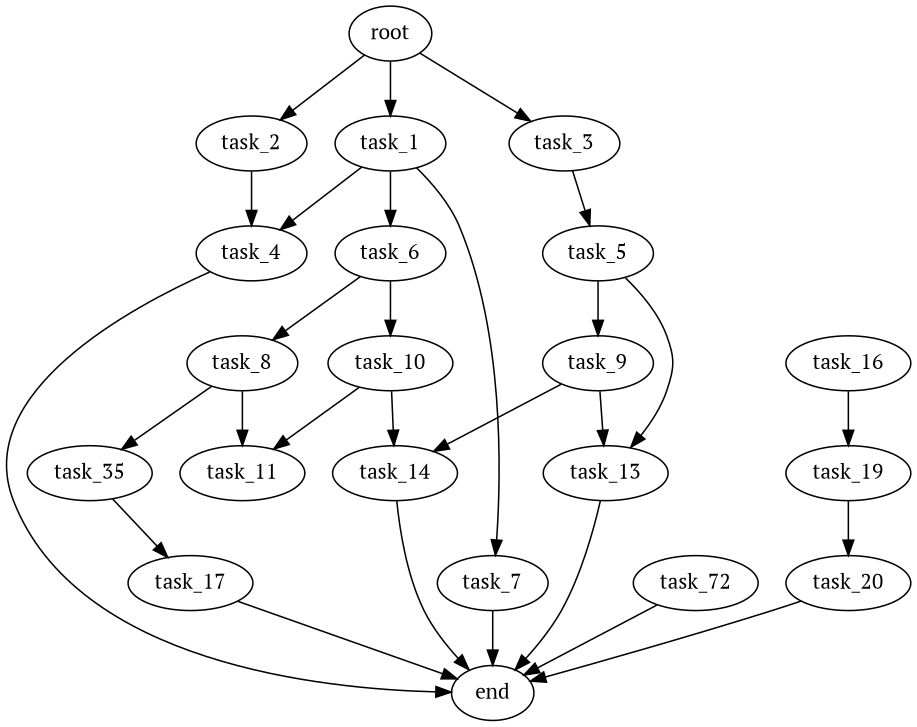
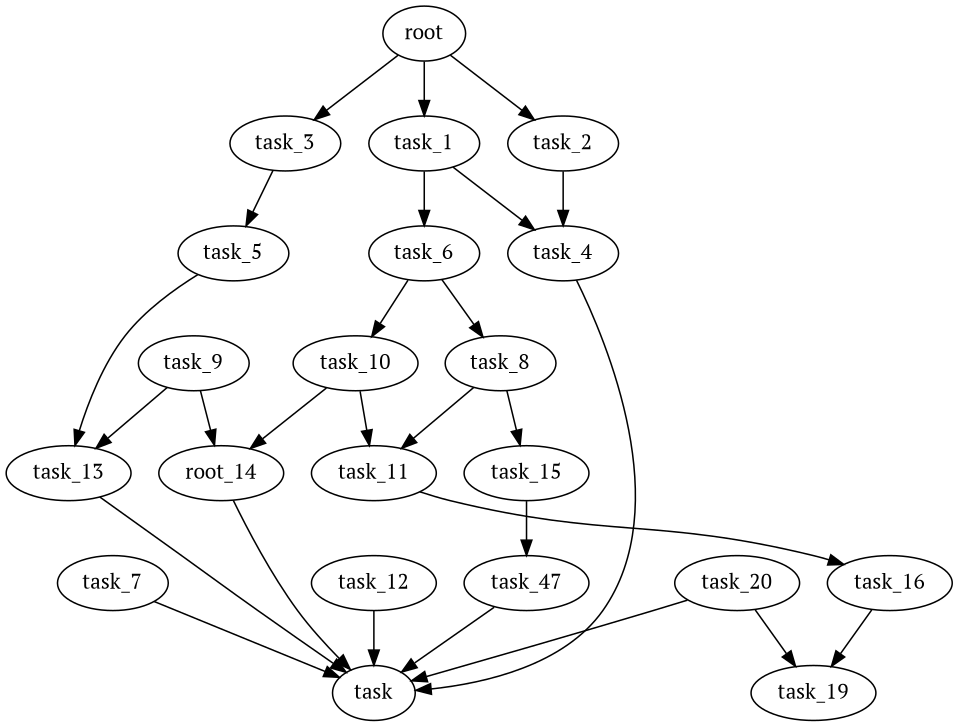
(598, 301) -> none
(490, 345) -> none
(90, 473) -> (527, 473)
(395, 473) -> (221, 473)
(848, 521) -> (771, 632)
none -> (614, 527)
(190, 583) -> (527, 583)
(696, 583) -> (374, 583)
(493, 693) -> (374, 693)
